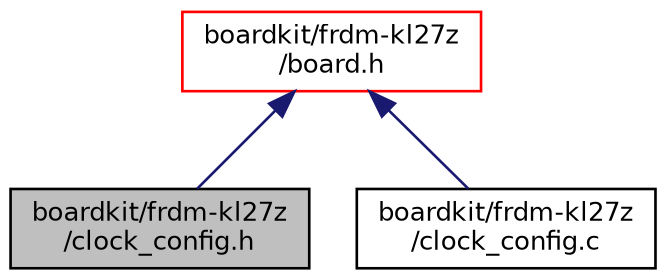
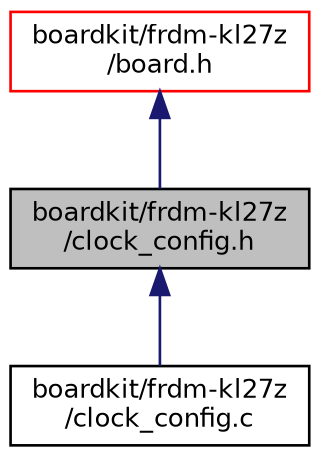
(428, 149) -> (160, 331)
